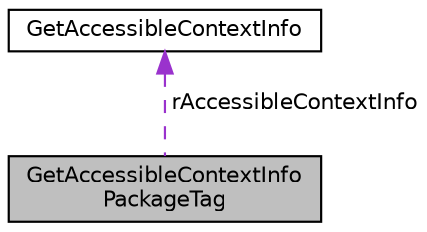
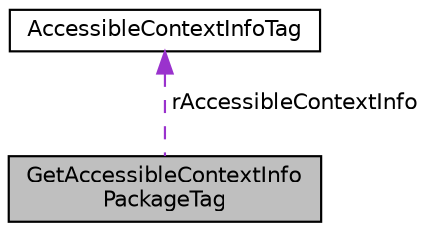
(165, 31) -> (165, 31)
